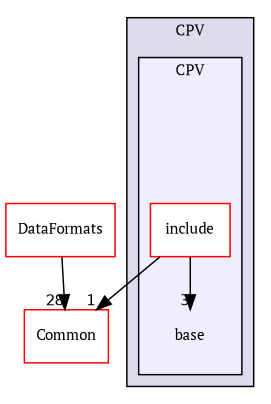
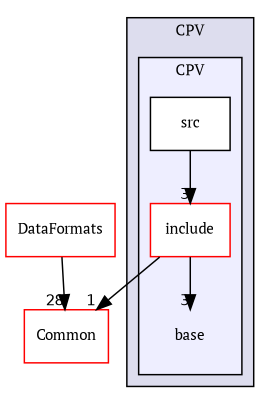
none -> (190, 124)
